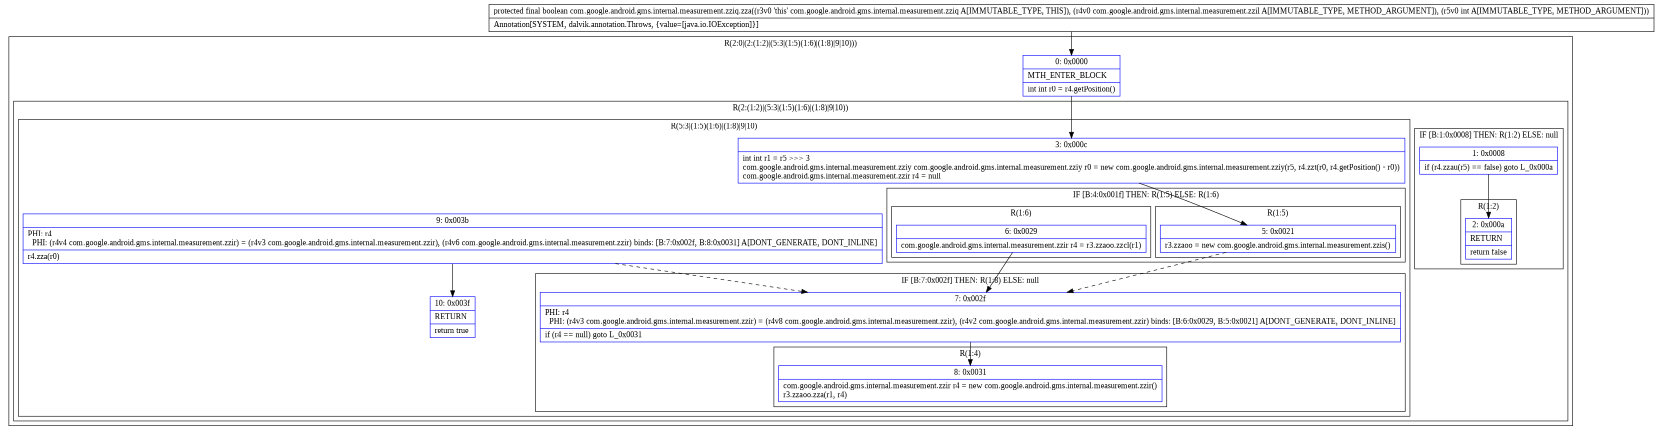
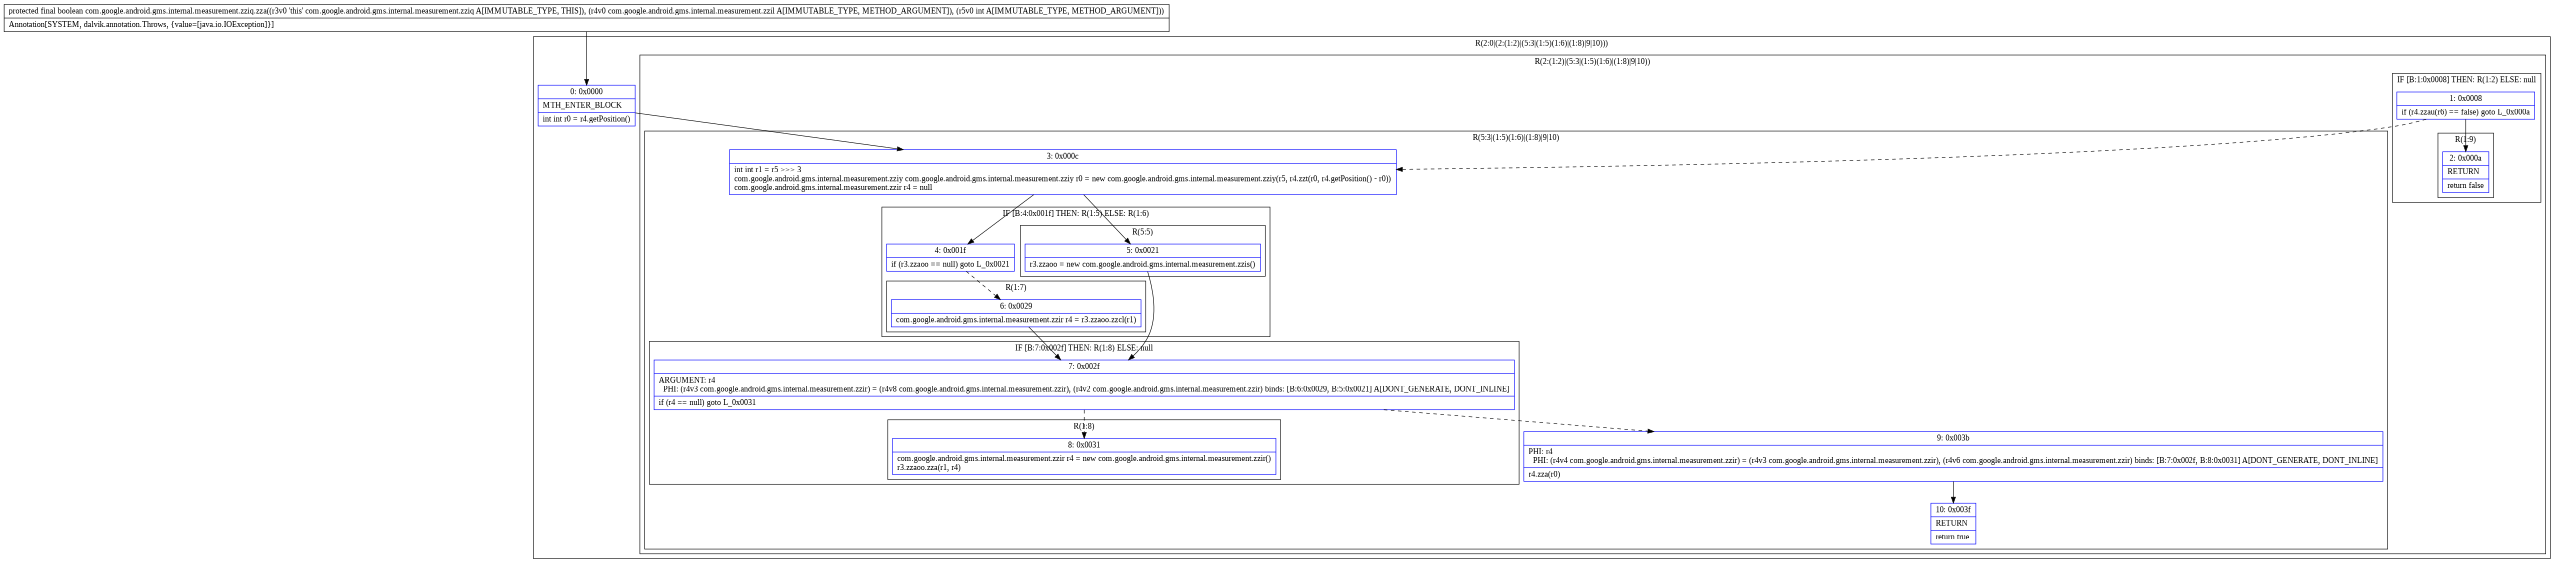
none -> (1915, 158)
(1489, 167) -> (2466, 112)
(1489, 206) -> (2466, 140)
(1021, 213) -> (1016, 288)
(1278, 213) -> (1143, 232)
none -> (951, 258)
(1157, 270) -> (1153, 316)
(709, 277) -> (1509, 420)
(558, 312) -> (688, 380)
(970, 351) -> (1084, 424)
(970, 354) -> (1084, 427)
